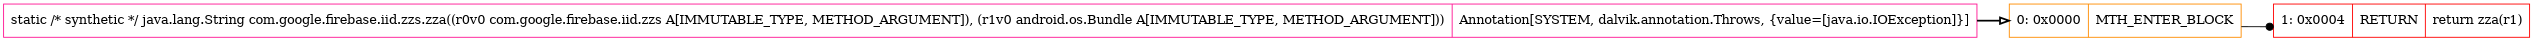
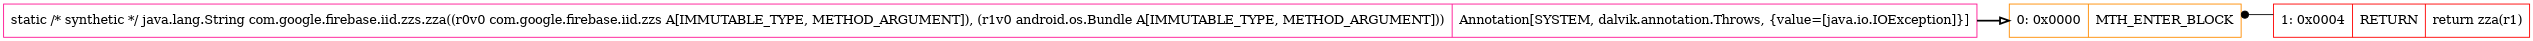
(2254, 27) -> (2261, 15)
